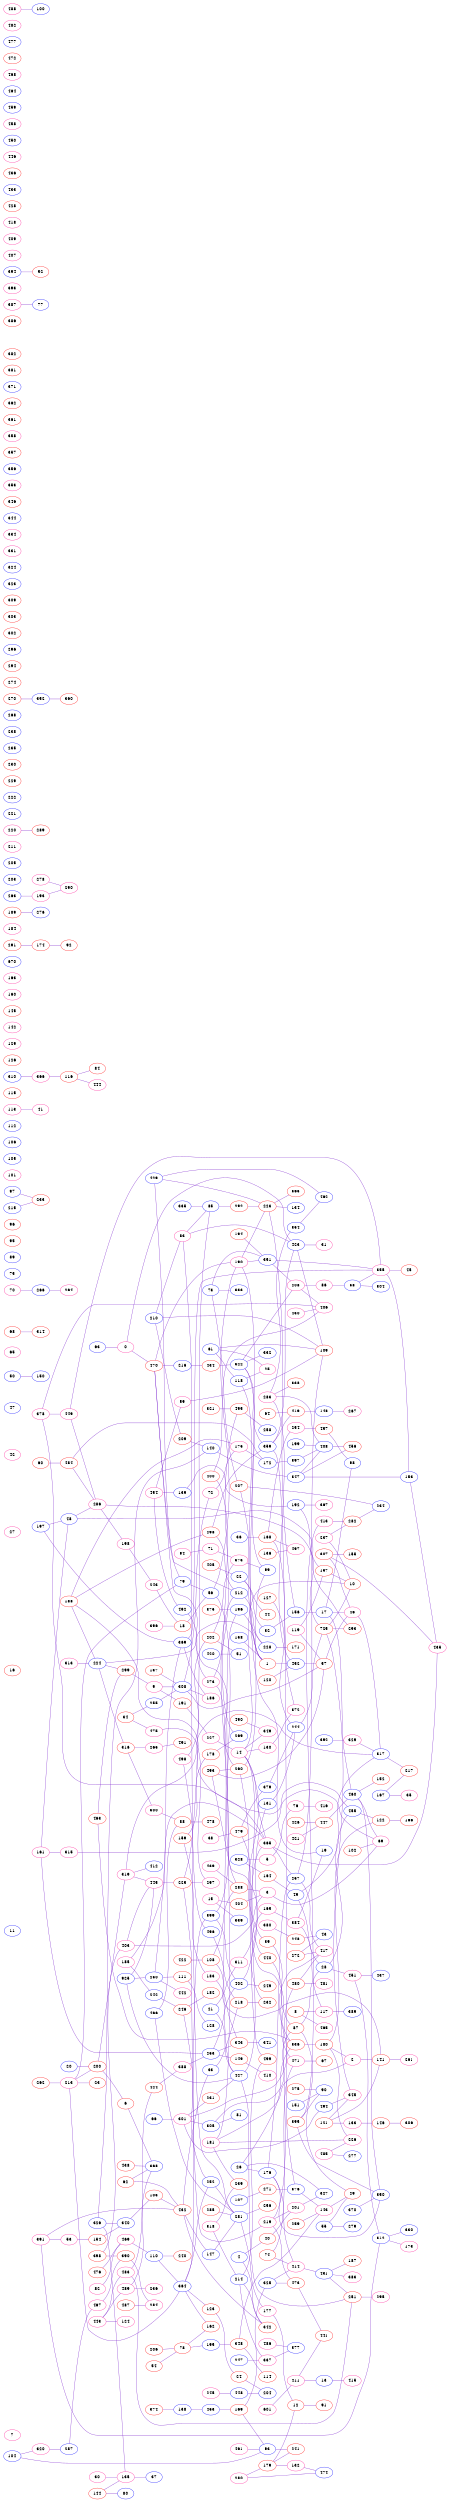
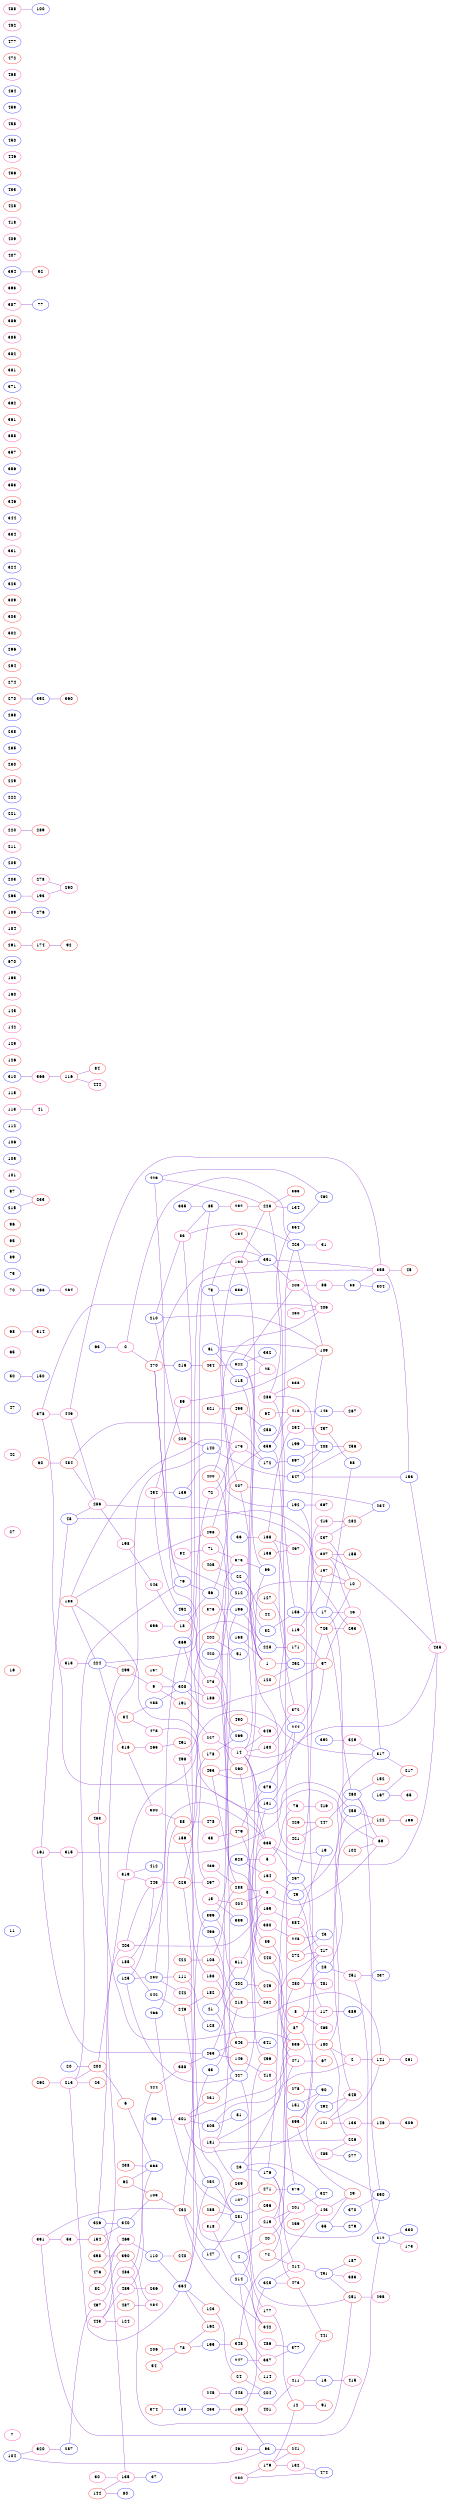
none -> (12, 338)
(41, 1527) -> none
none -> (359, 1726)
(126, 1979) -> (126, 1979)
(160, 2186) -> (140, 2189)
(267, 2410) -> (267, 2410)
